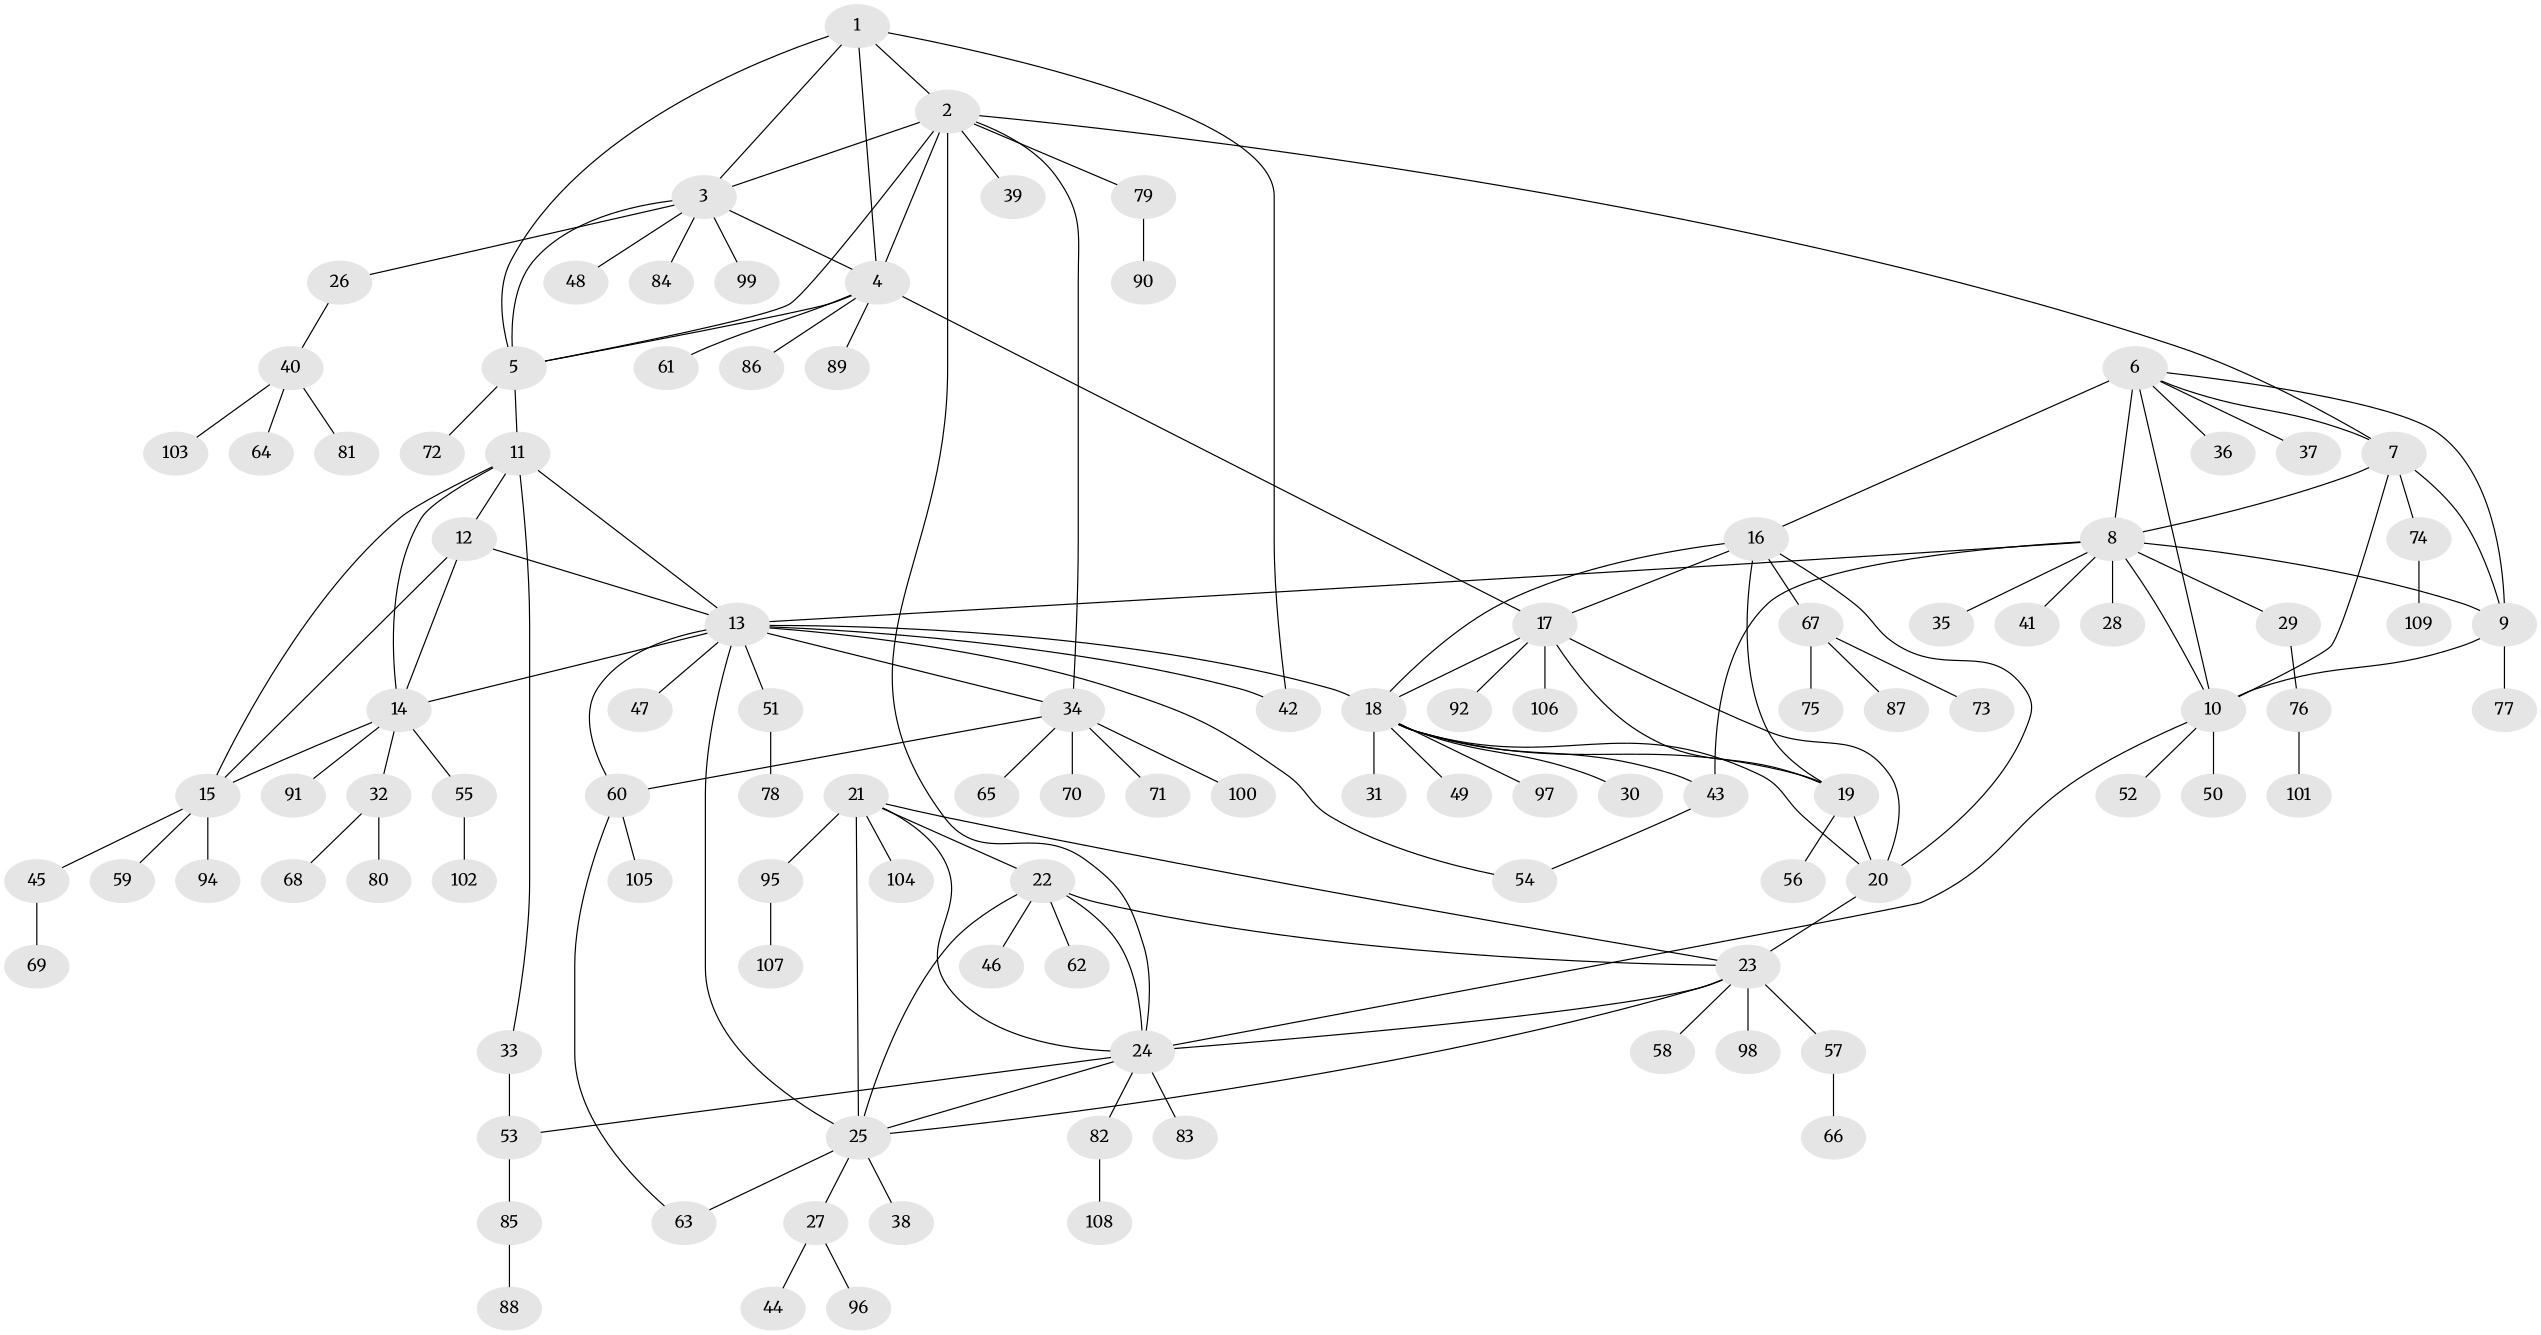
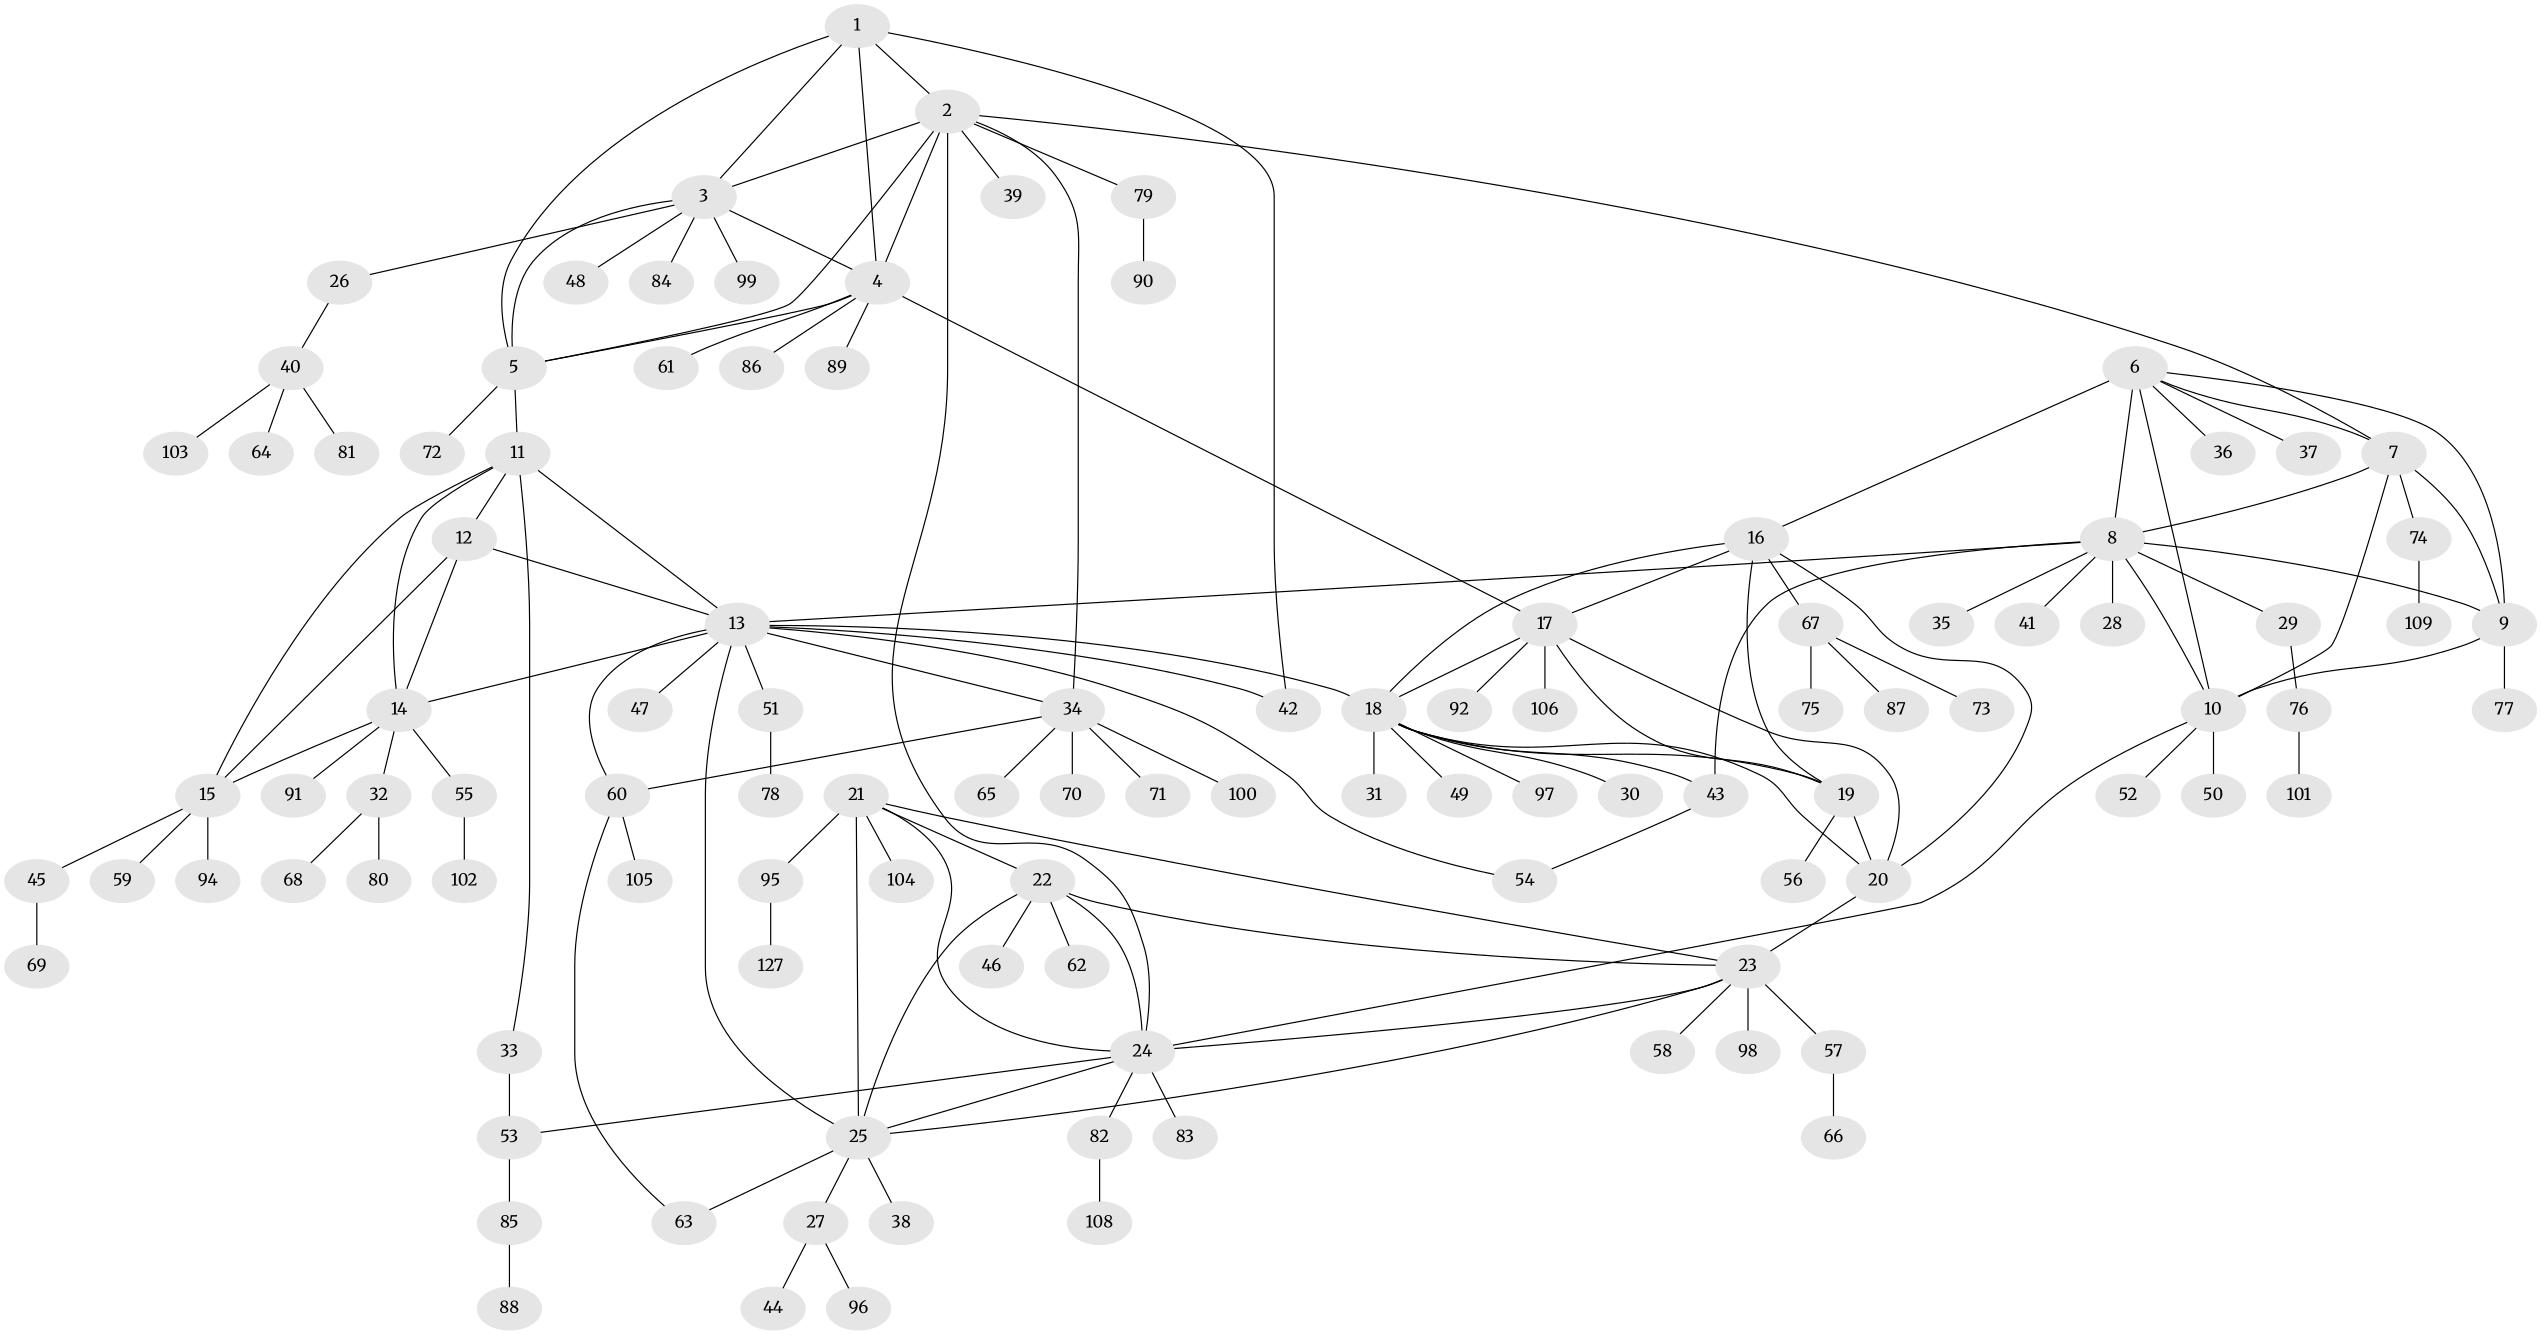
(771, 967) -> (771, 967)
